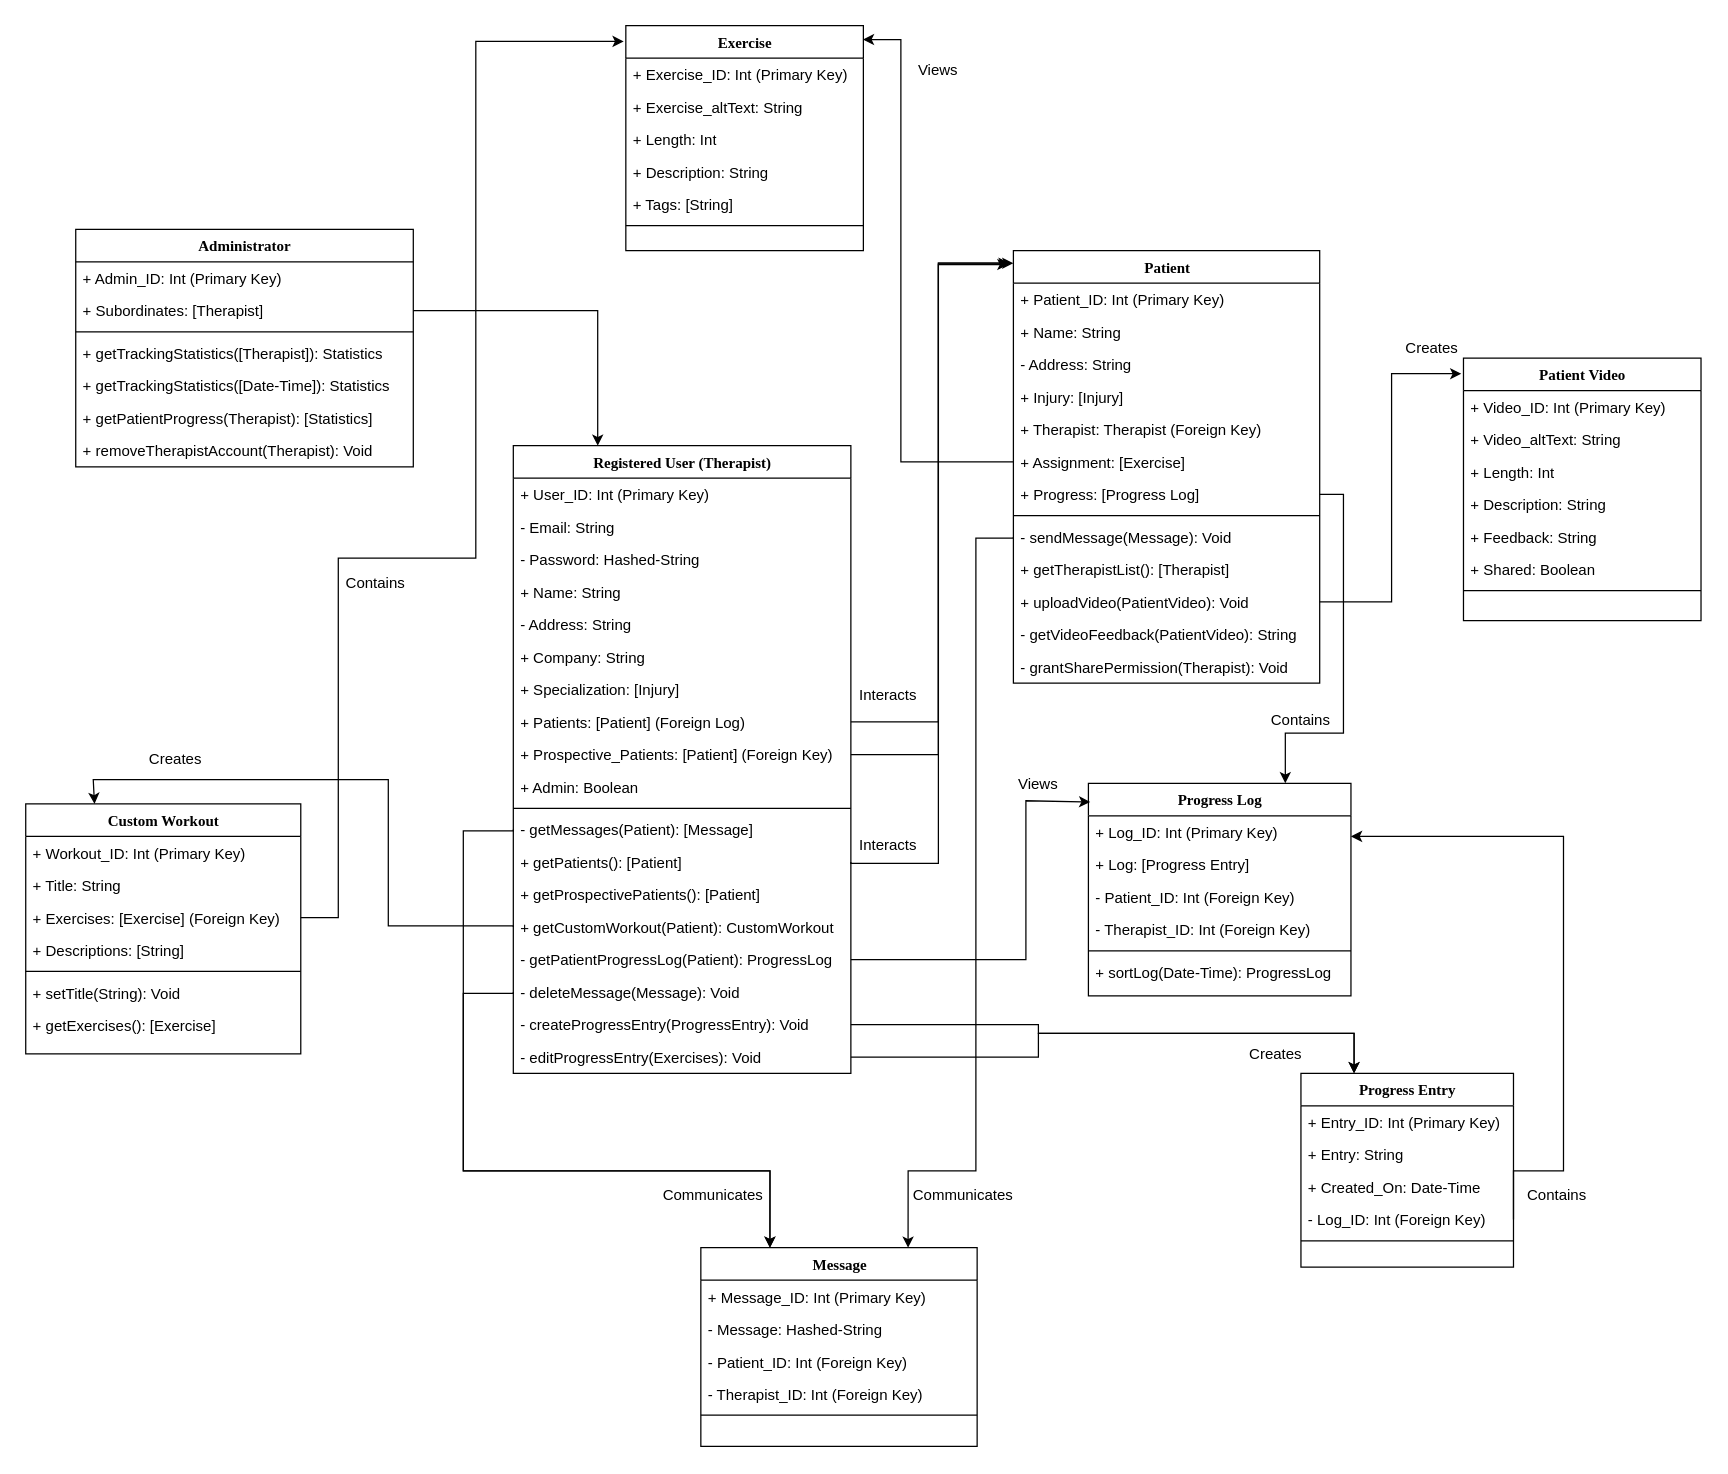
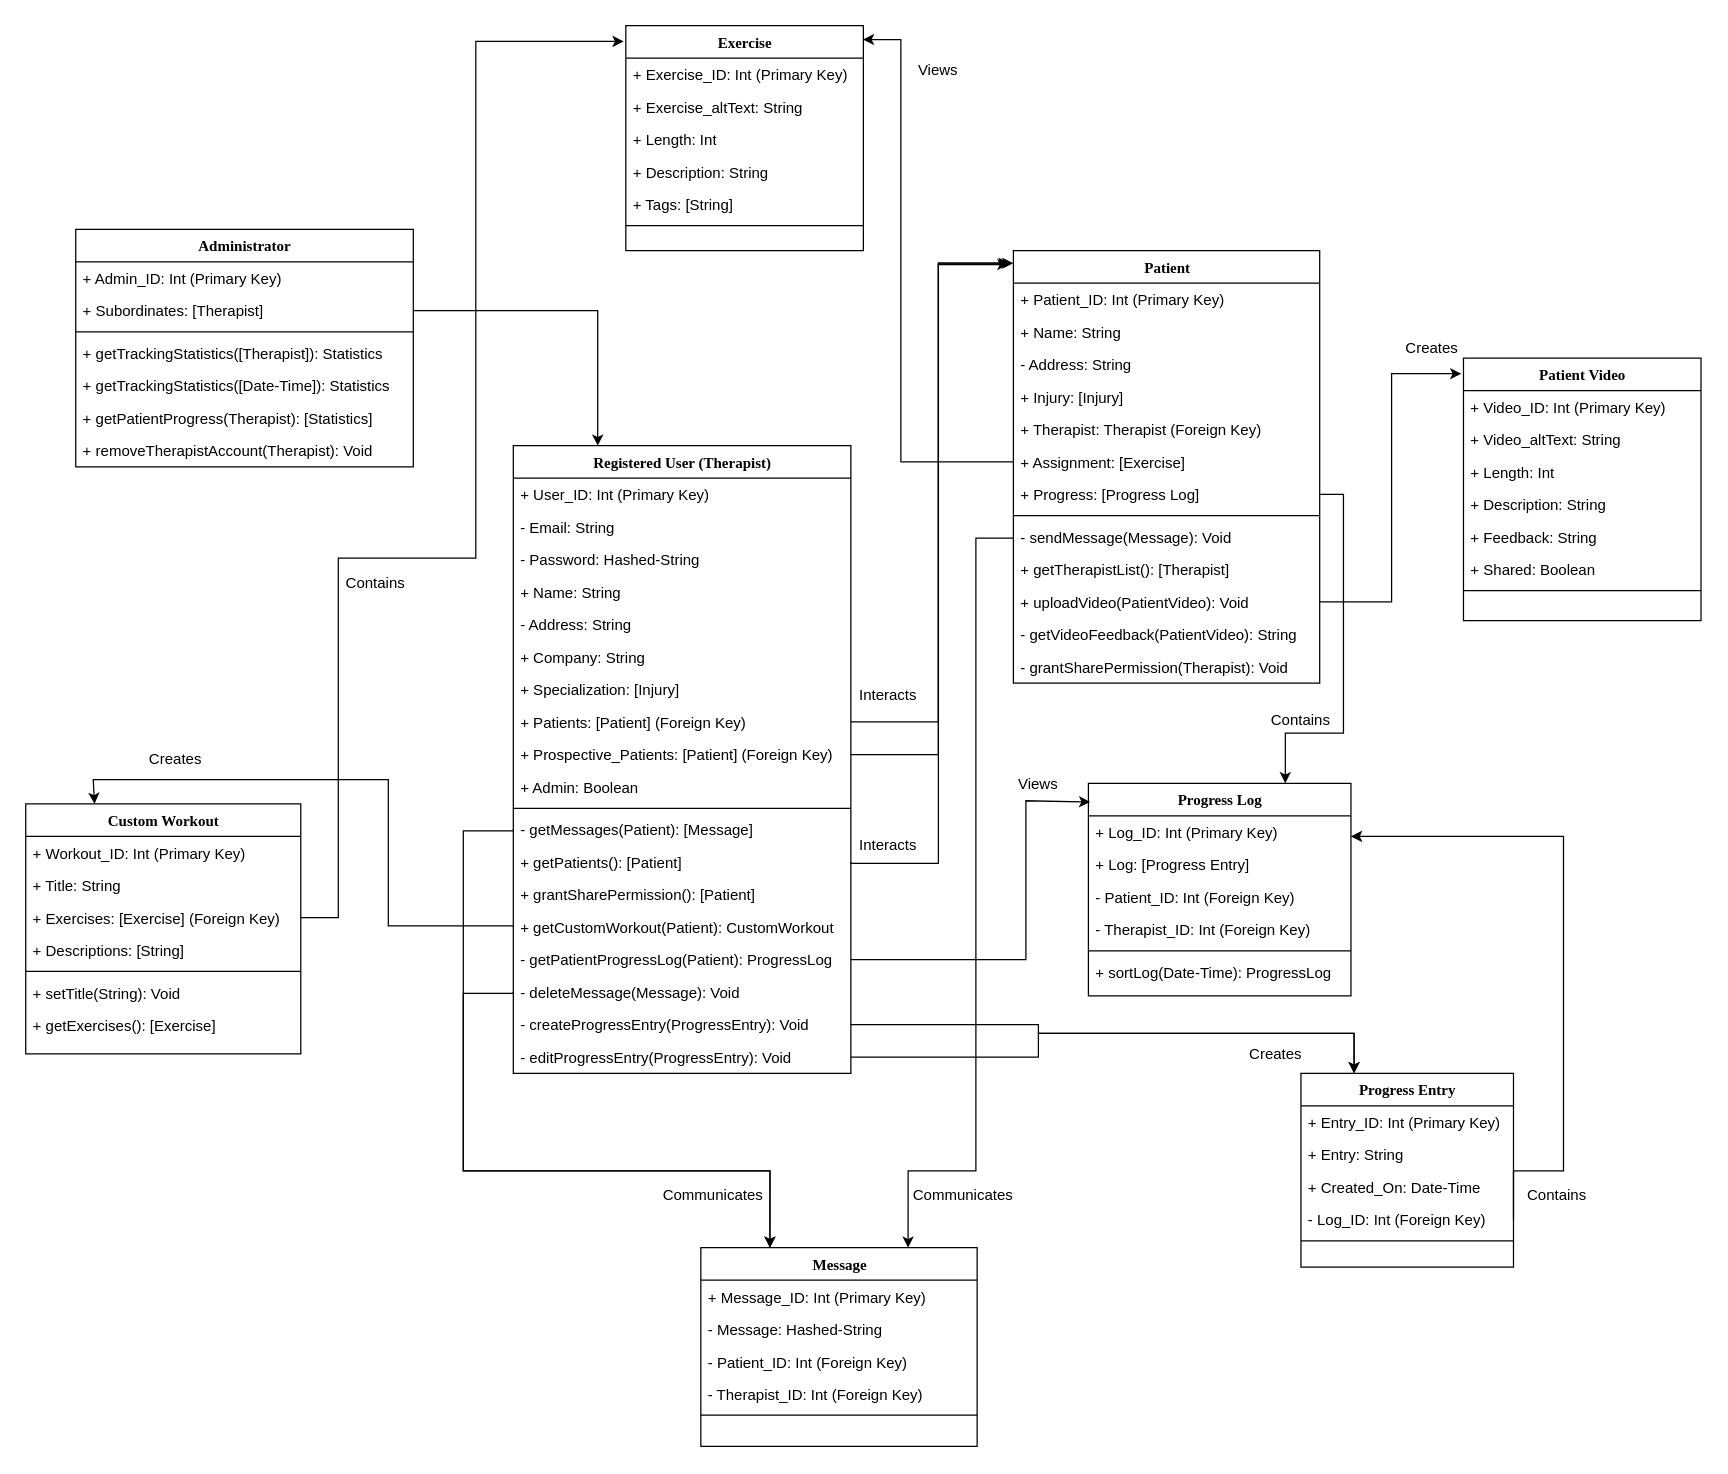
(652, 723) -> (652, 723)
(664, 896) -> (656, 896)
(660, 1058) -> (679, 1058)
